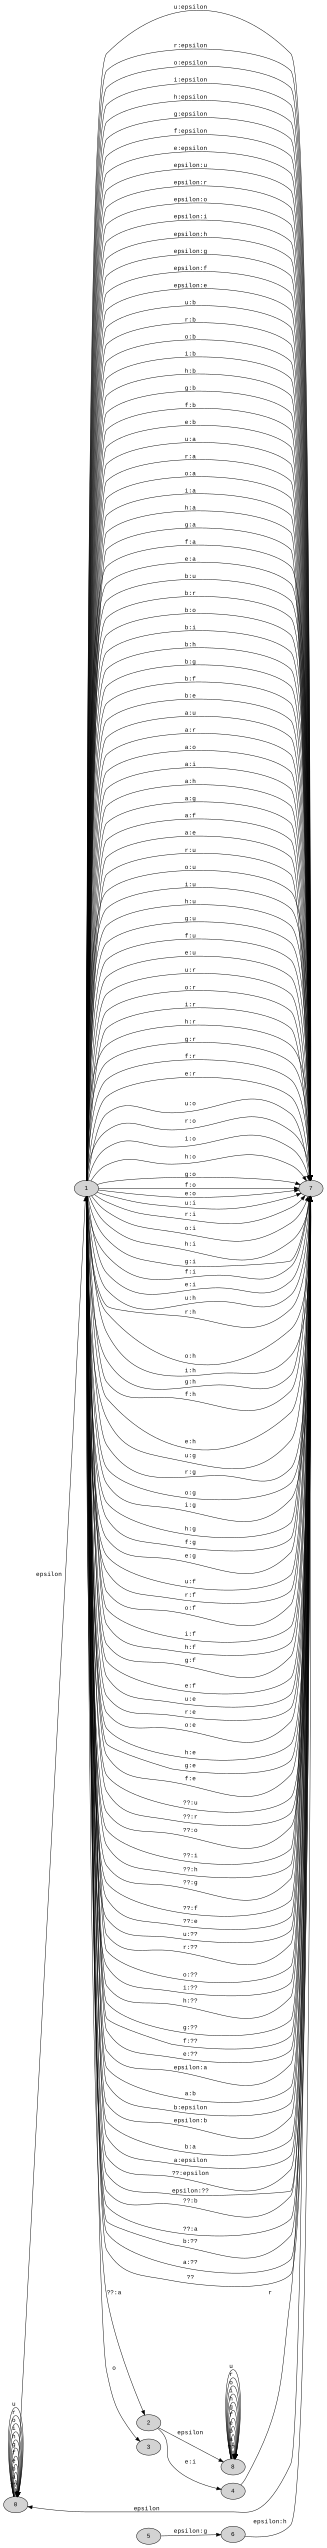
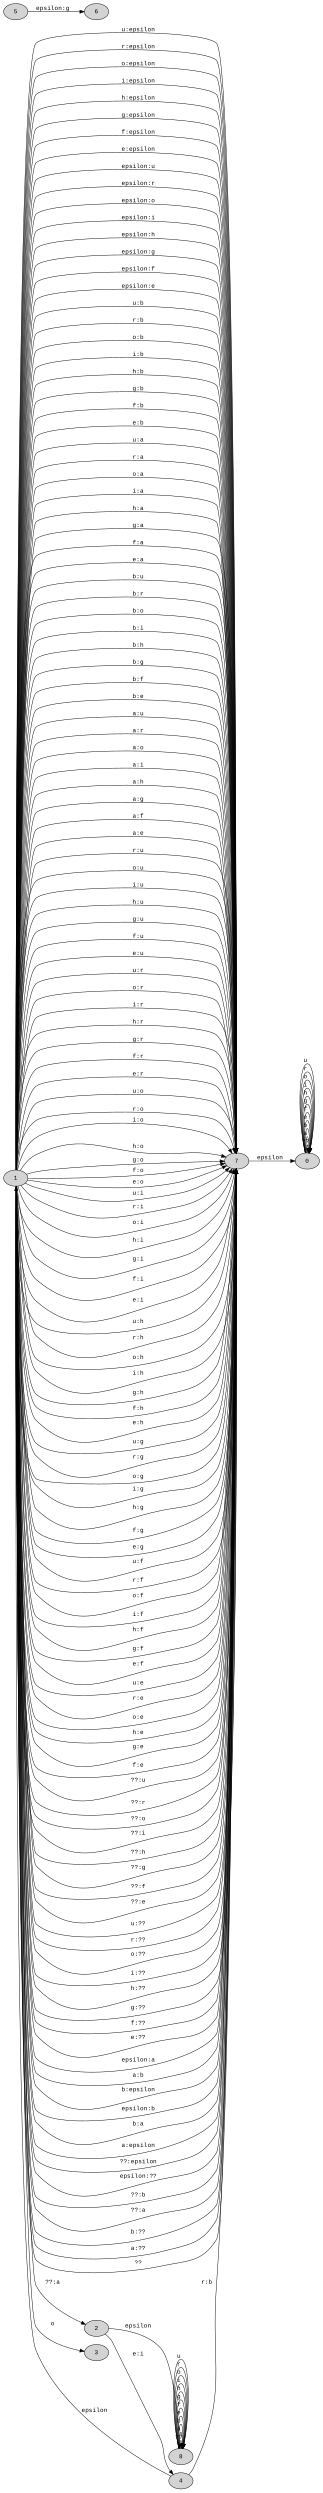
(51, 1849) -> (20, 2000)
(309, 1888) -> none
(272, 2293) -> (209, 2282)
